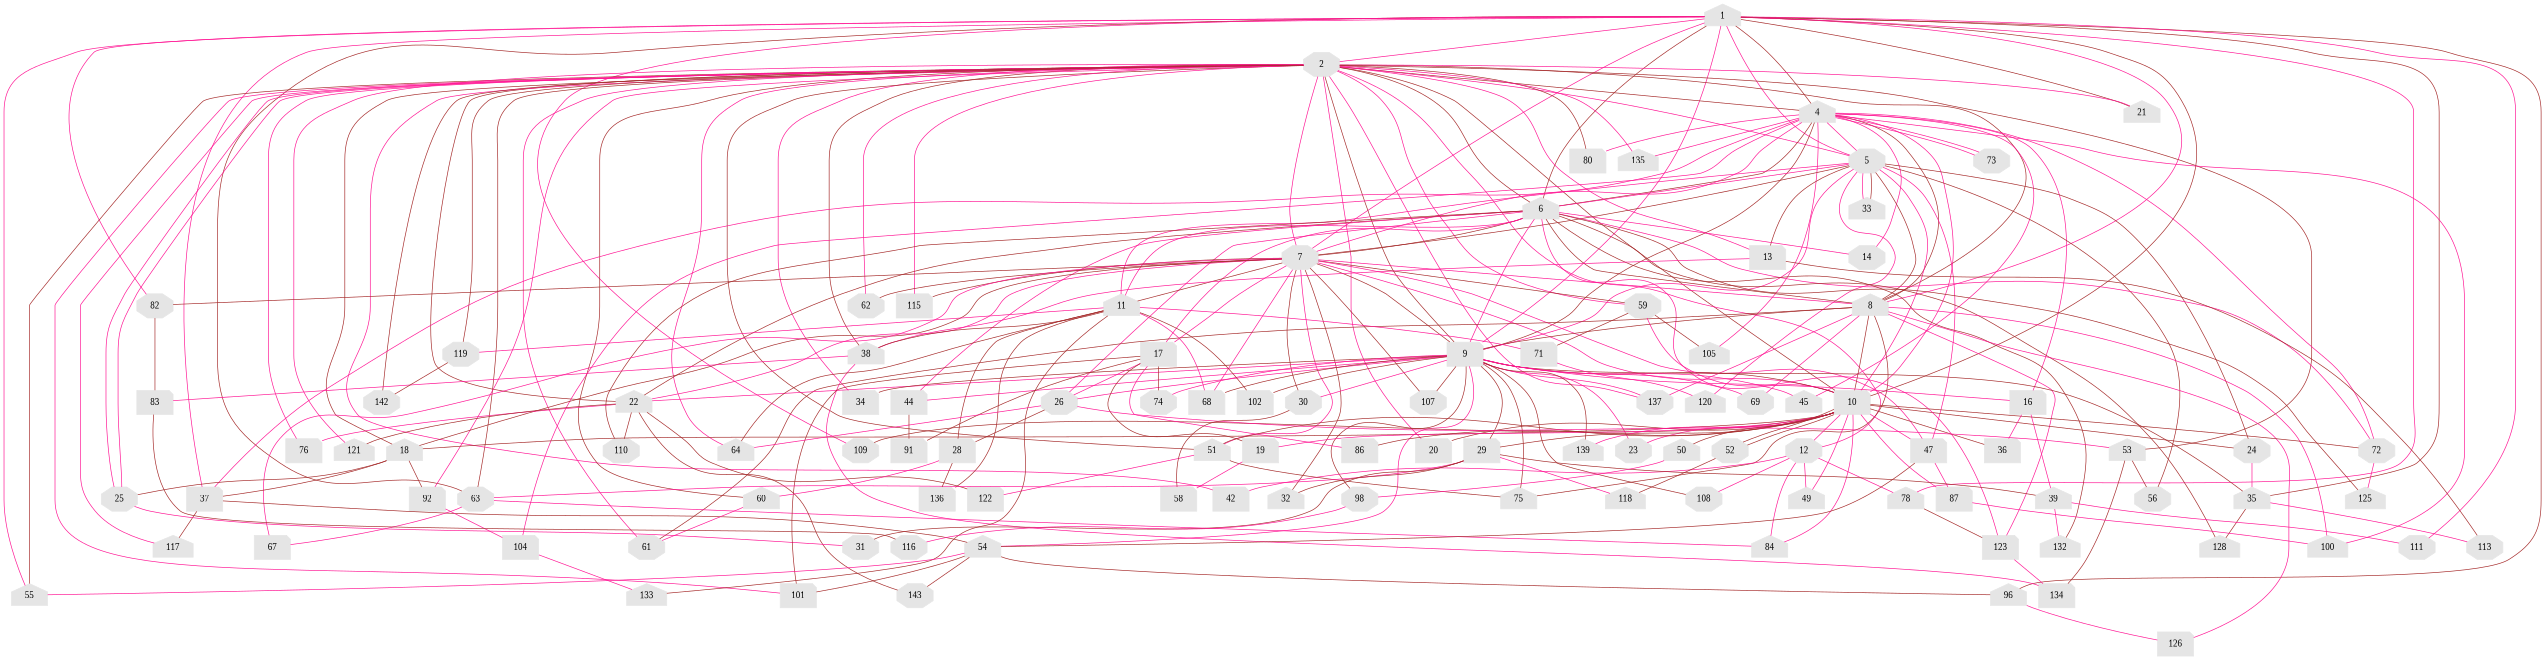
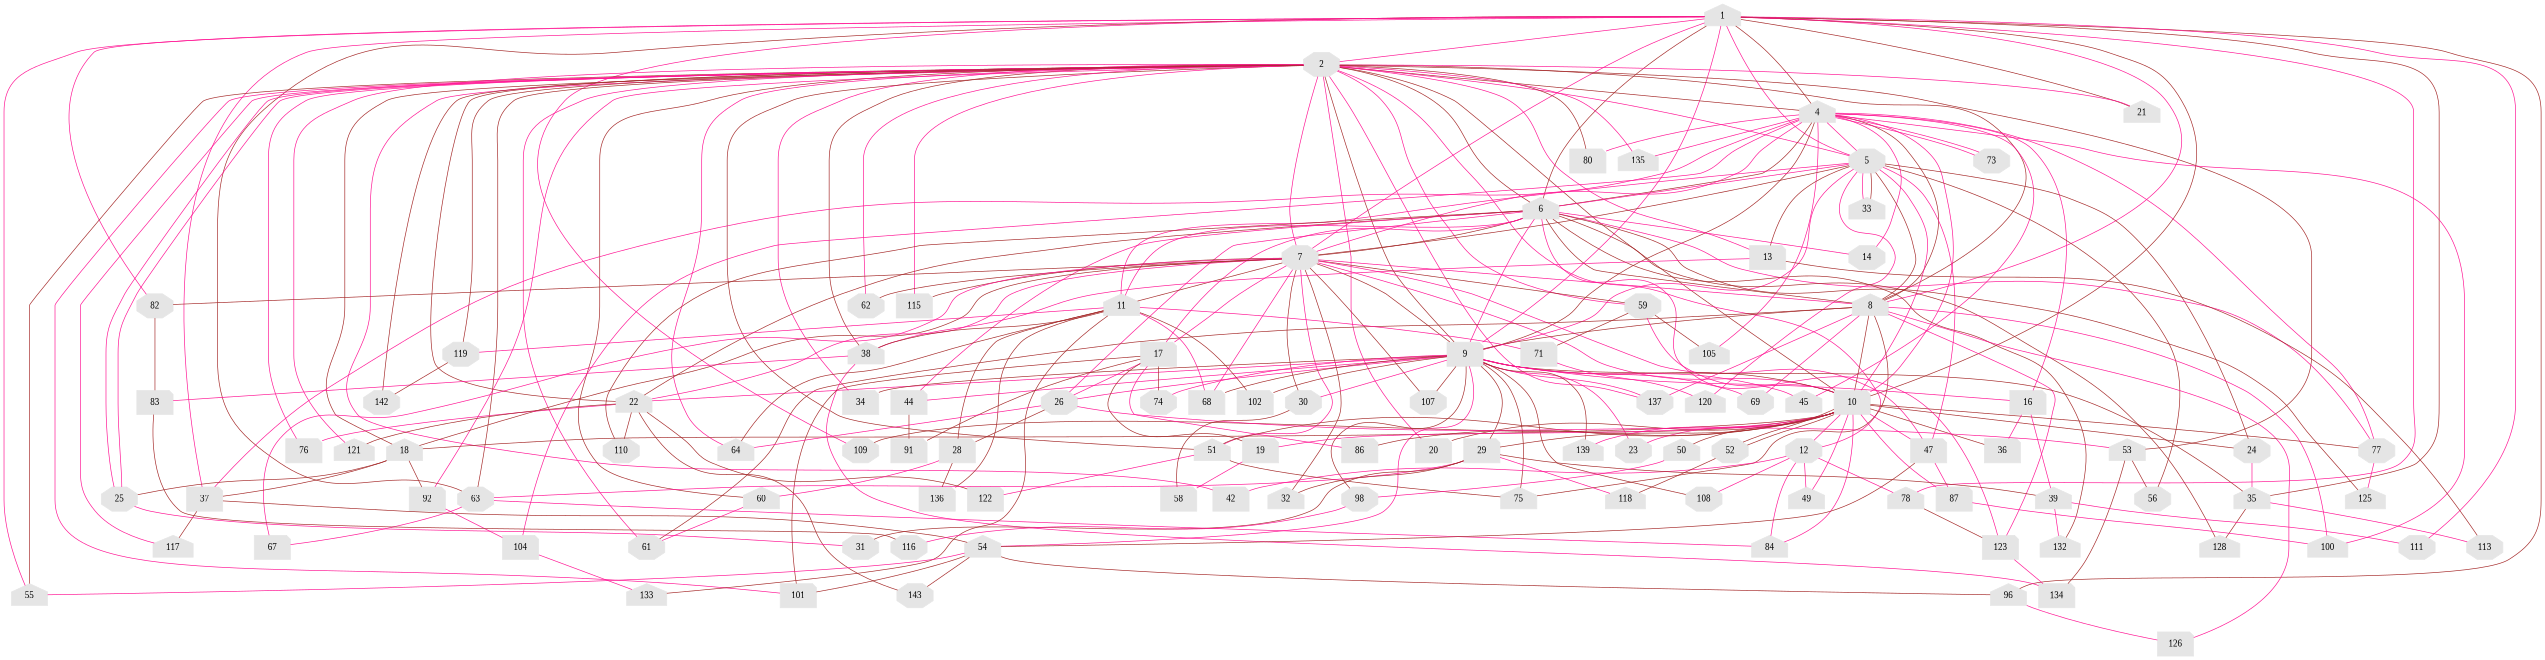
(2377, 451) -> (2377, 451)
